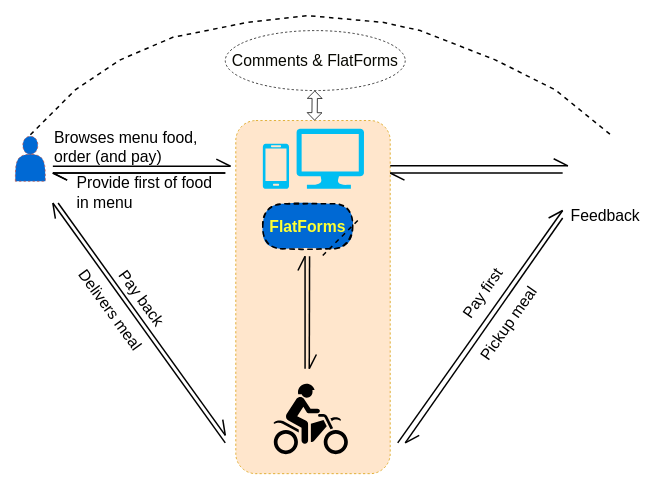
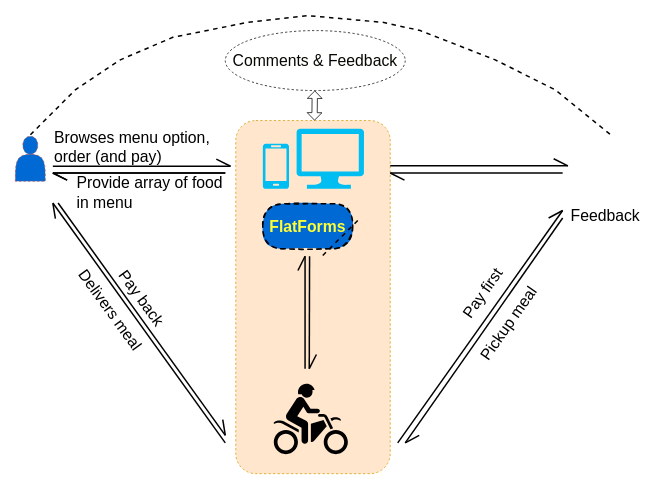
(315, 60) -> (315, 60)
(136, 147) -> (136, 147)
(151, 192) -> (151, 192)
